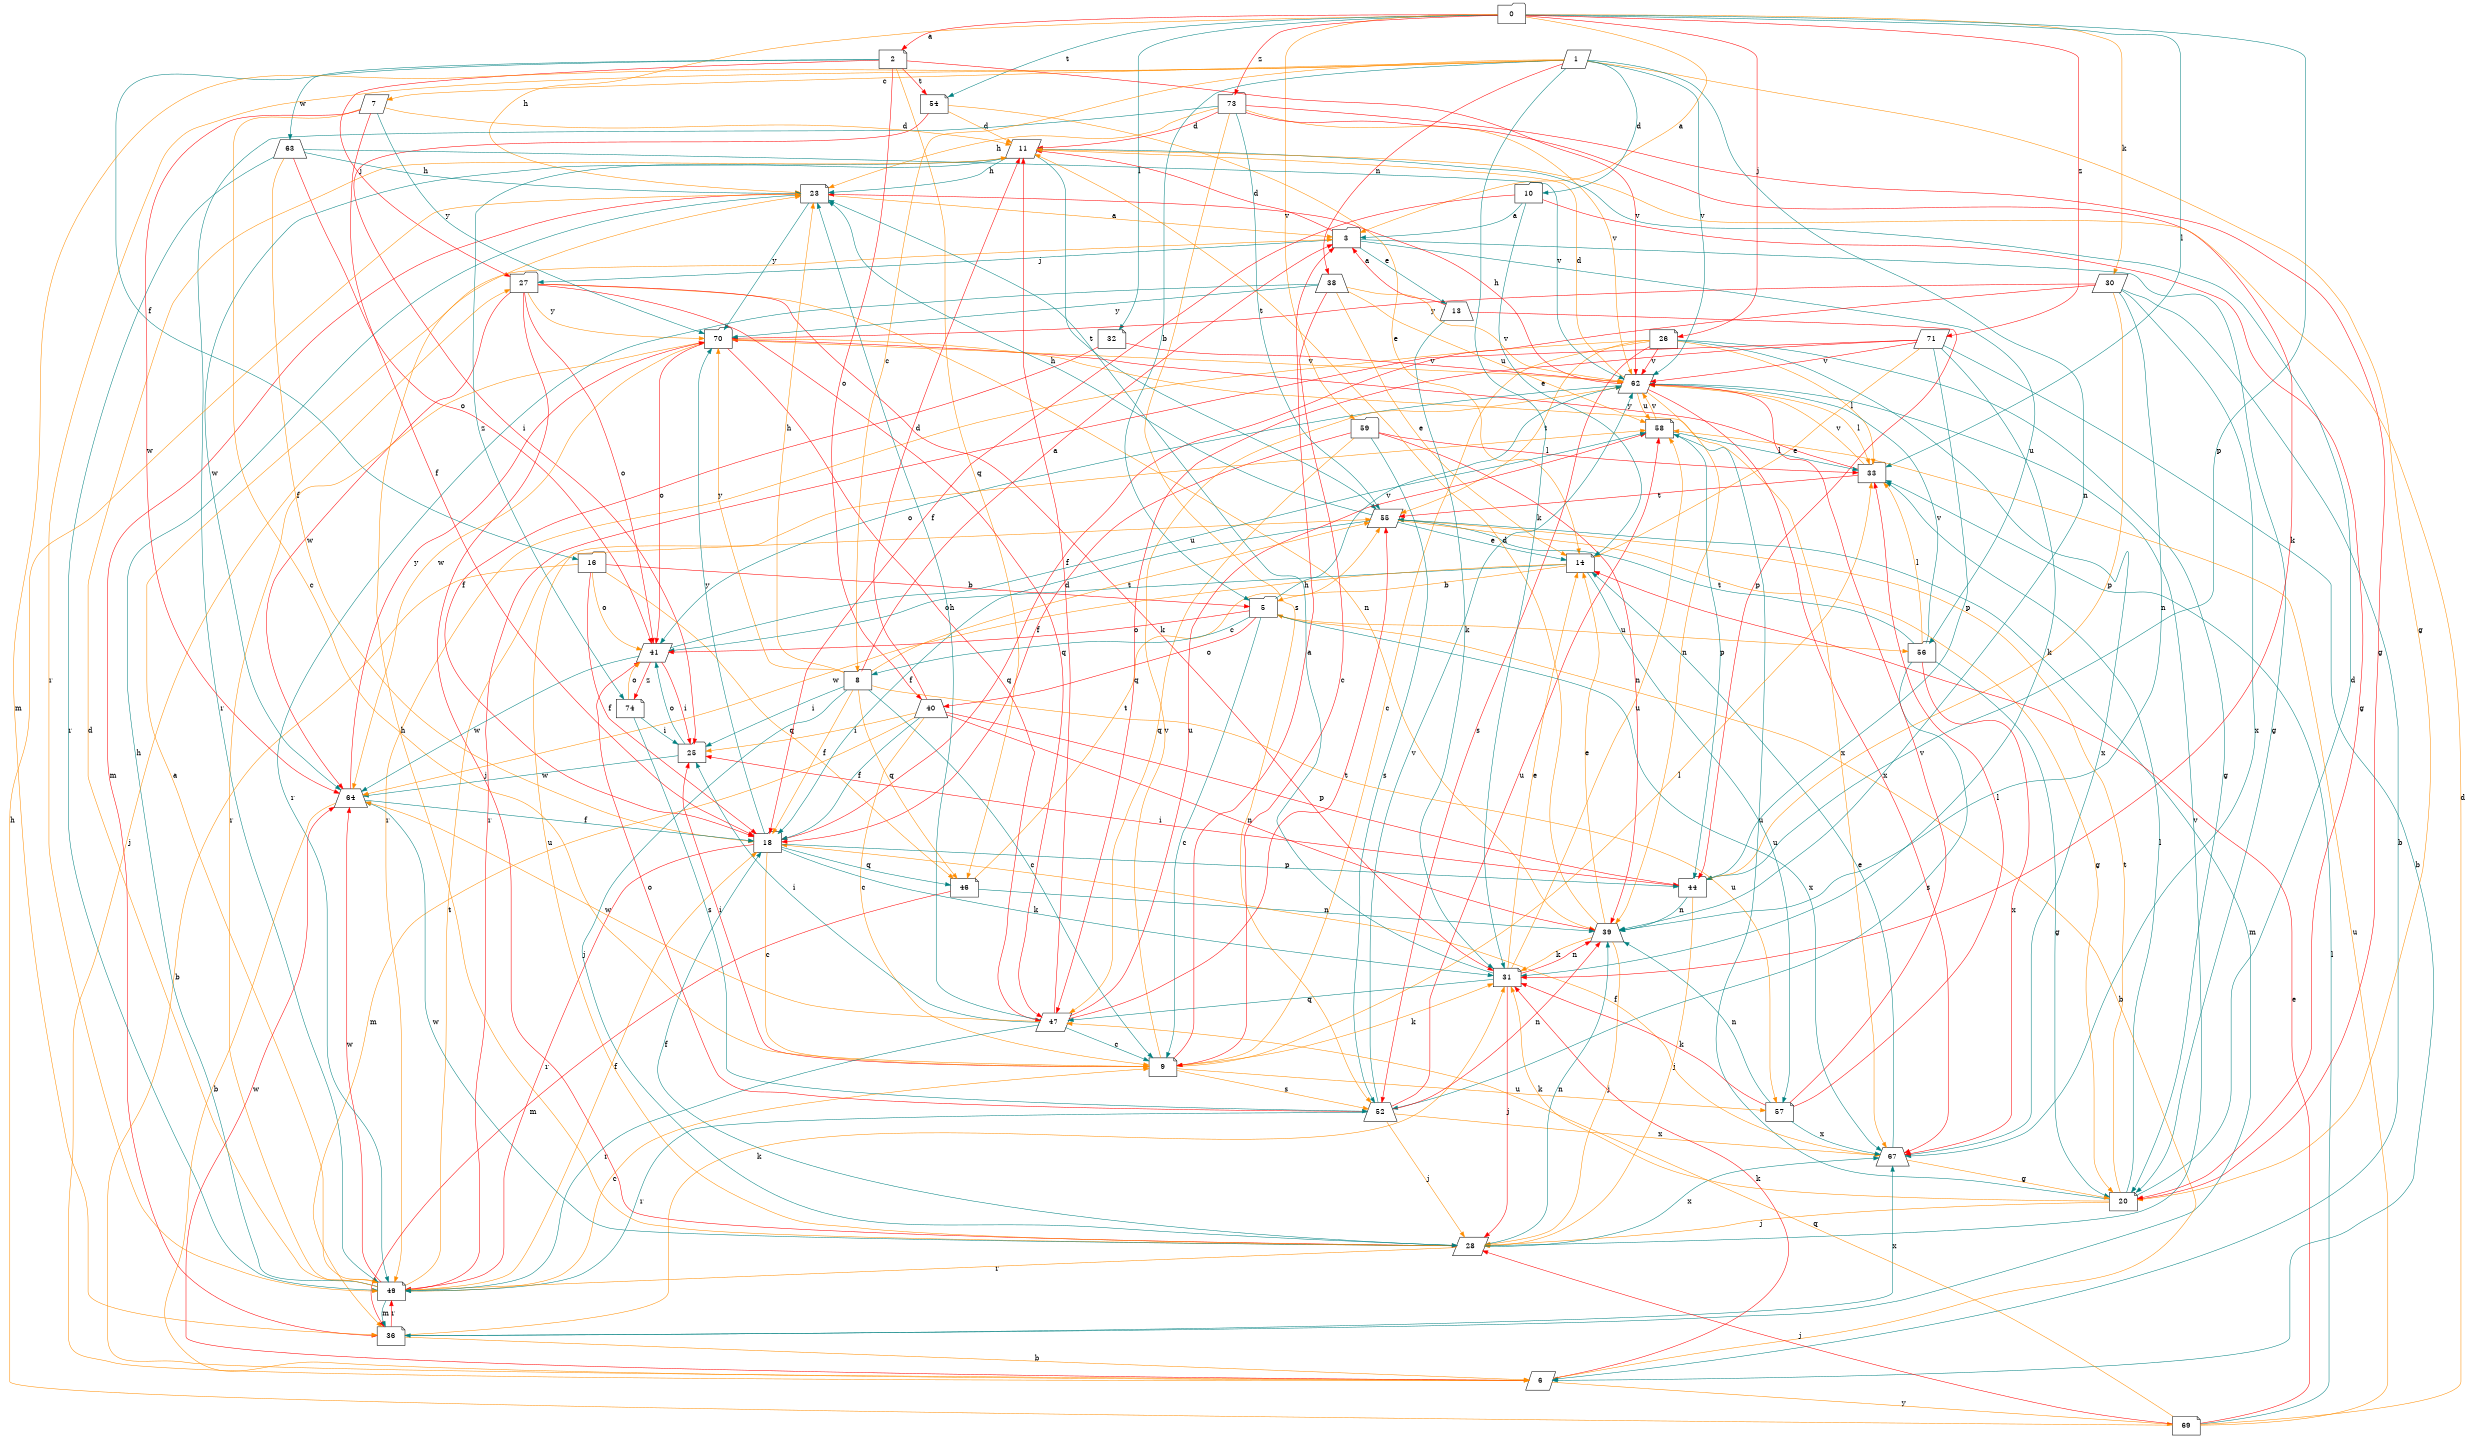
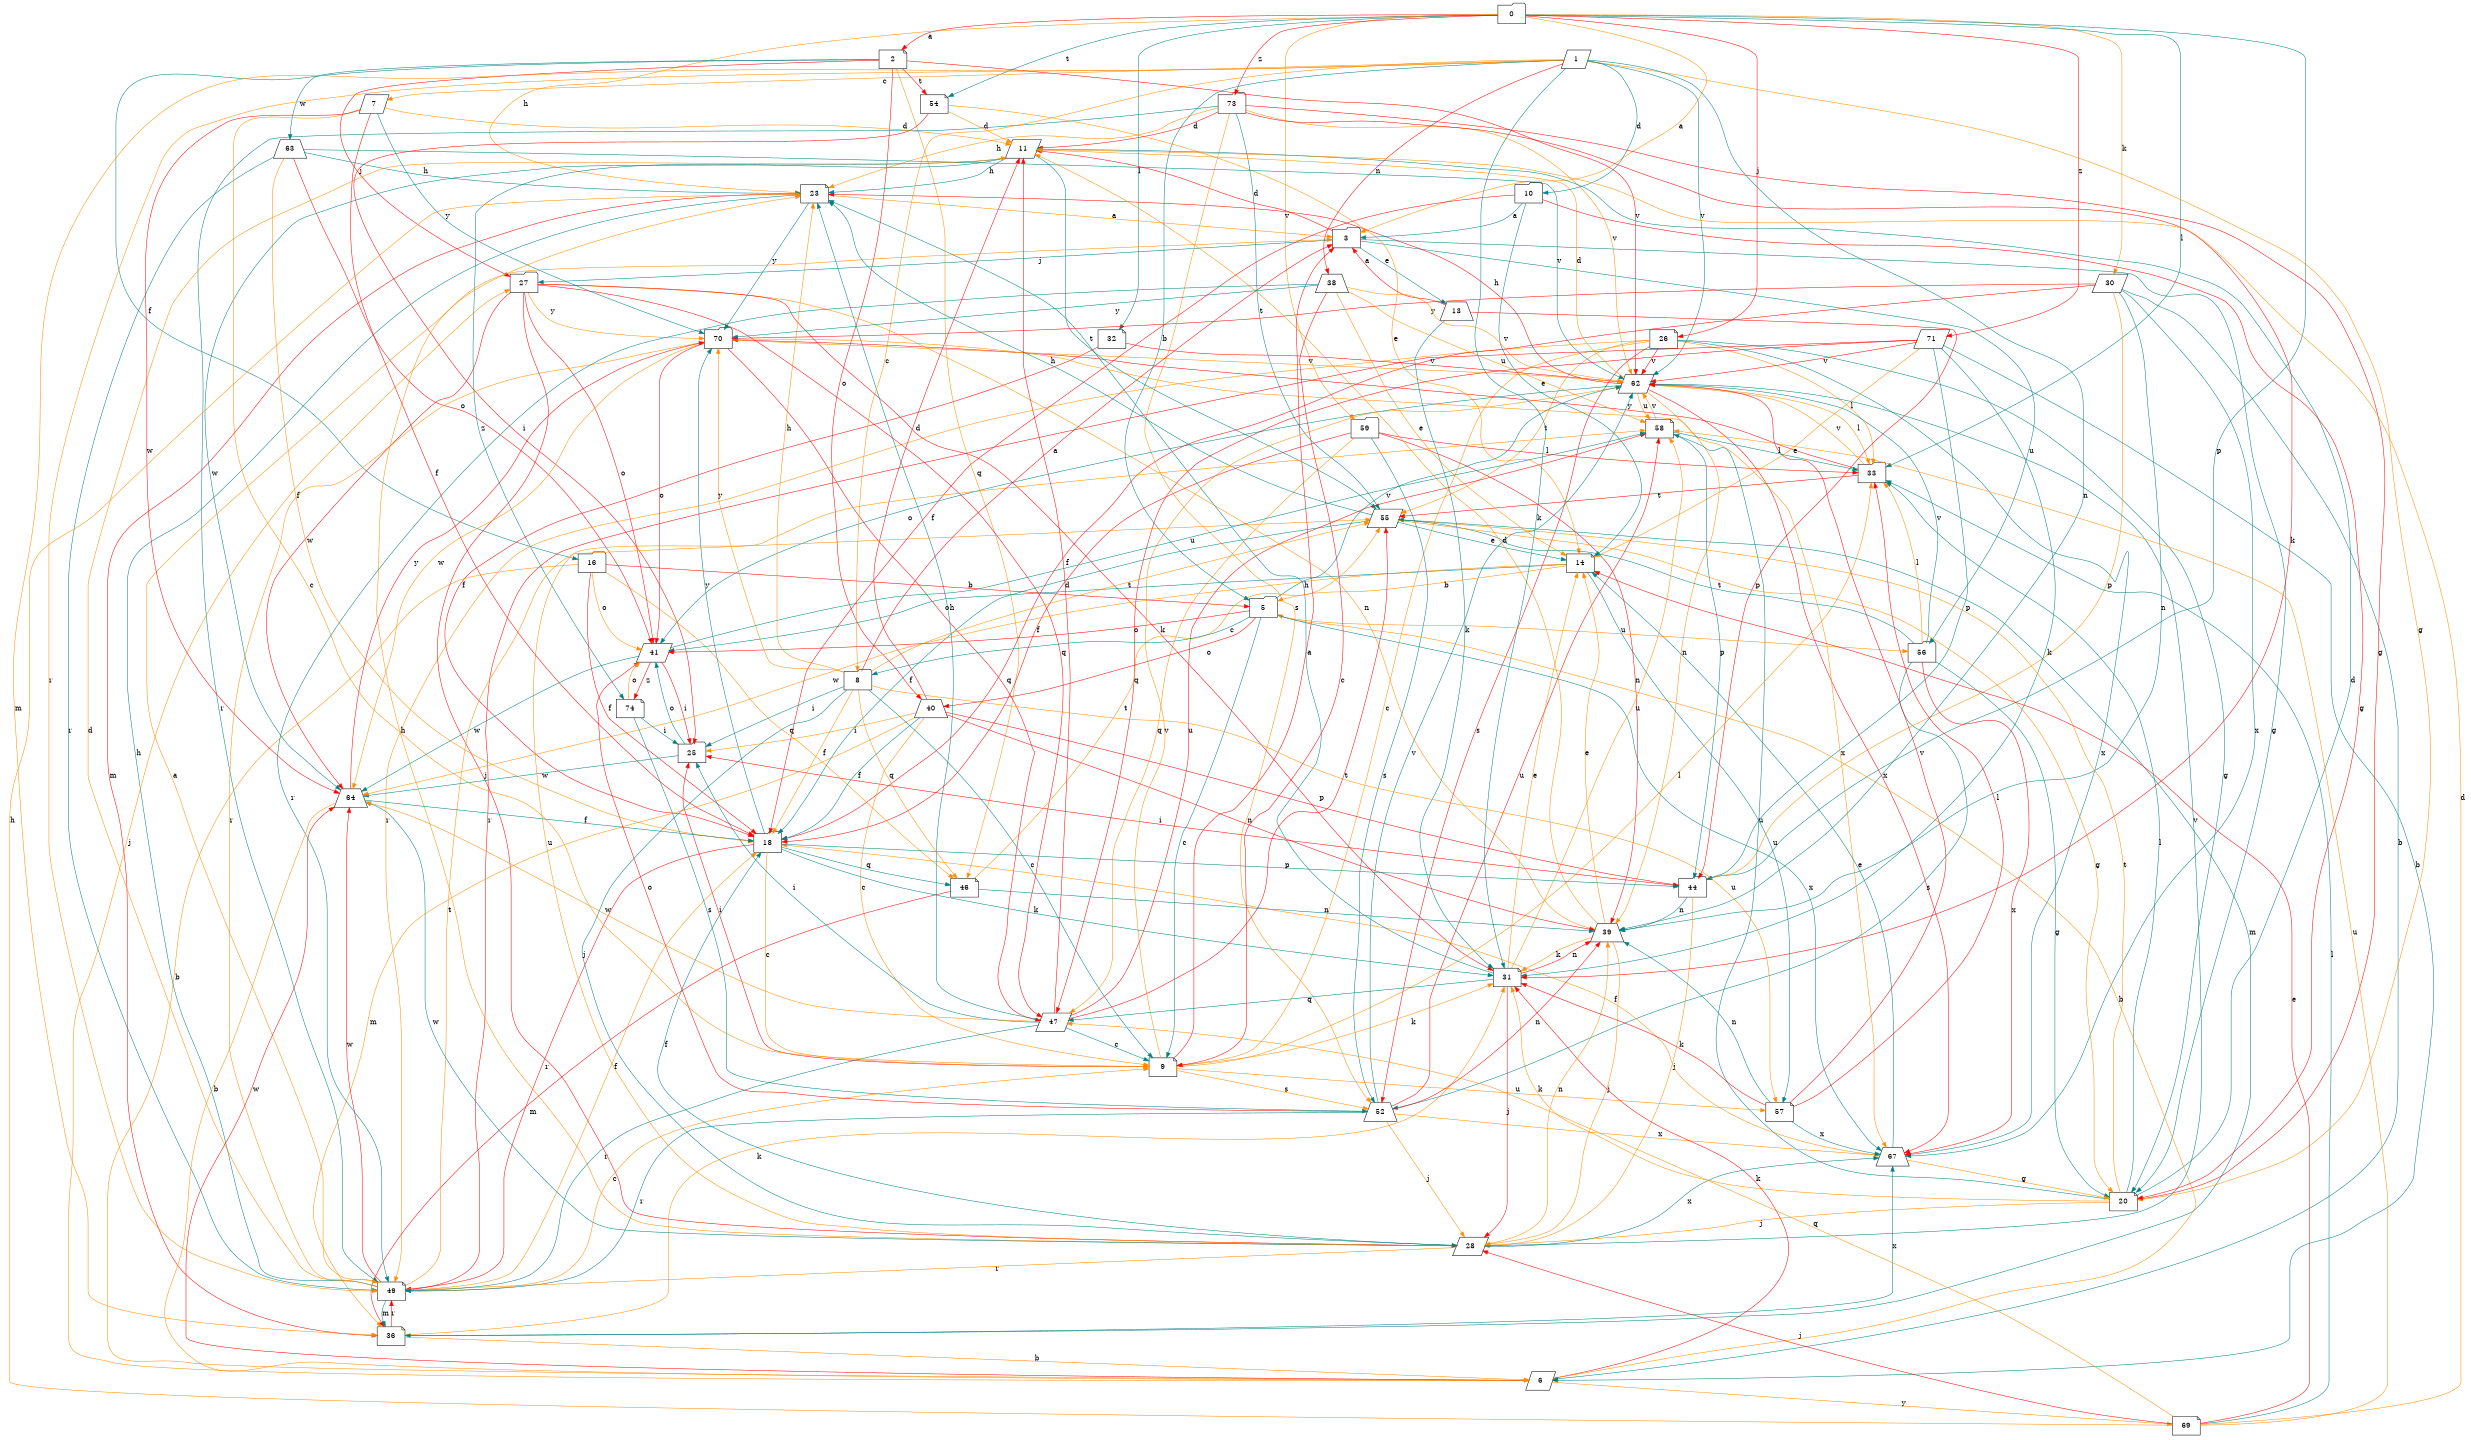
(1549, 1117) -> (1549, 1117)
